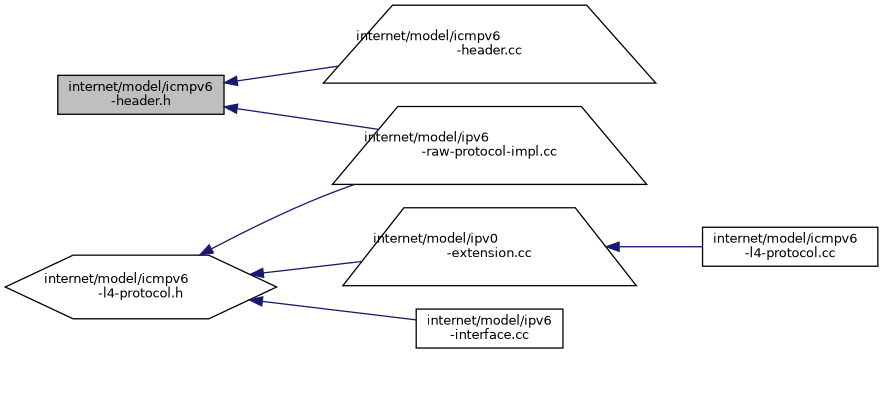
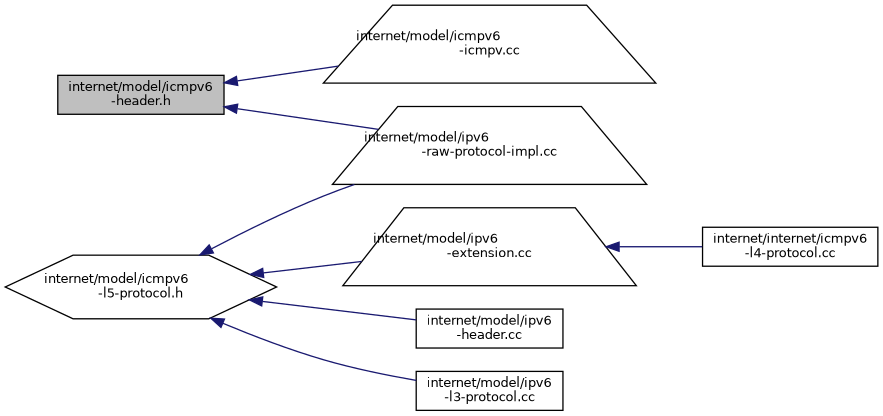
(490, 44) -> (490, 44)
(490, 247) -> (490, 247)
(790, 247) -> (790, 247)
(141, 287) -> (141, 287)
(490, 329) -> (490, 329)
none -> (490, 391)
